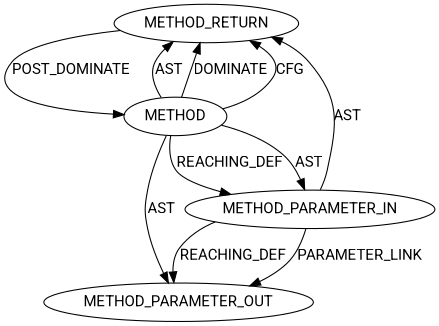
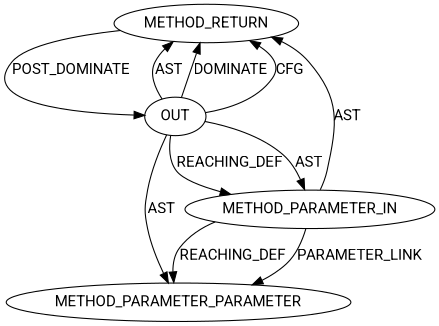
(175, 116) -> (175, 116)
(179, 302) -> (179, 302)
